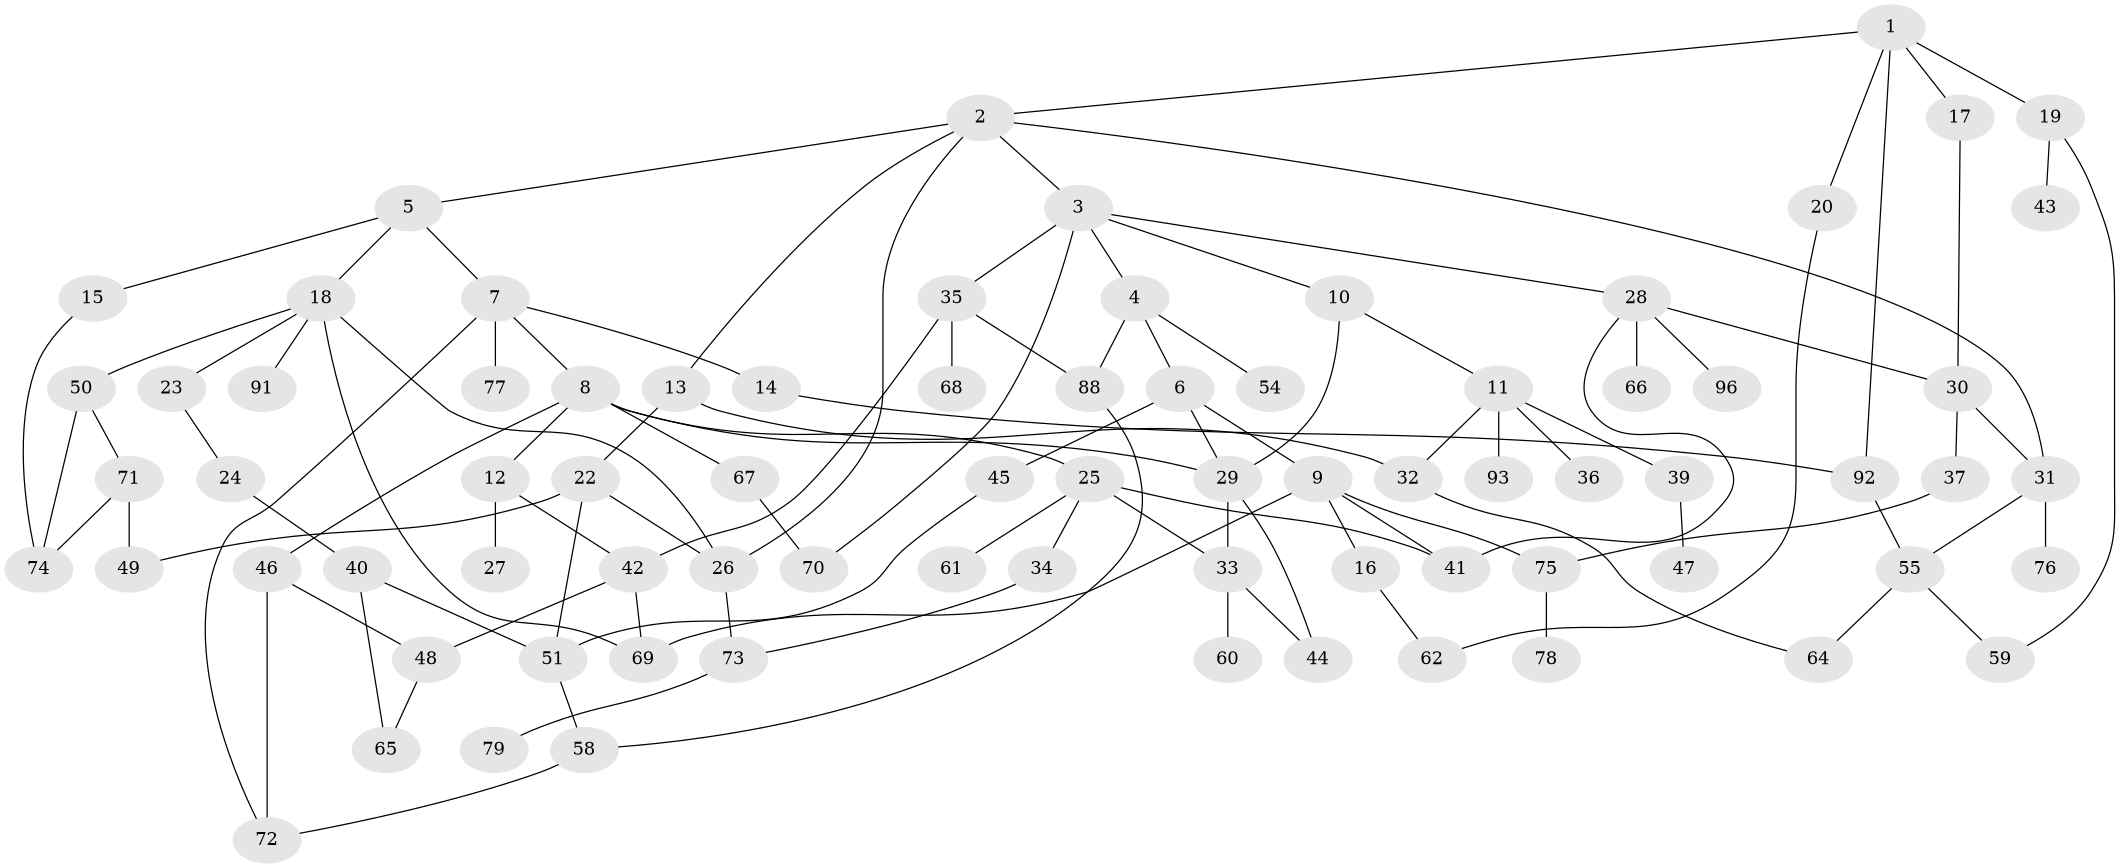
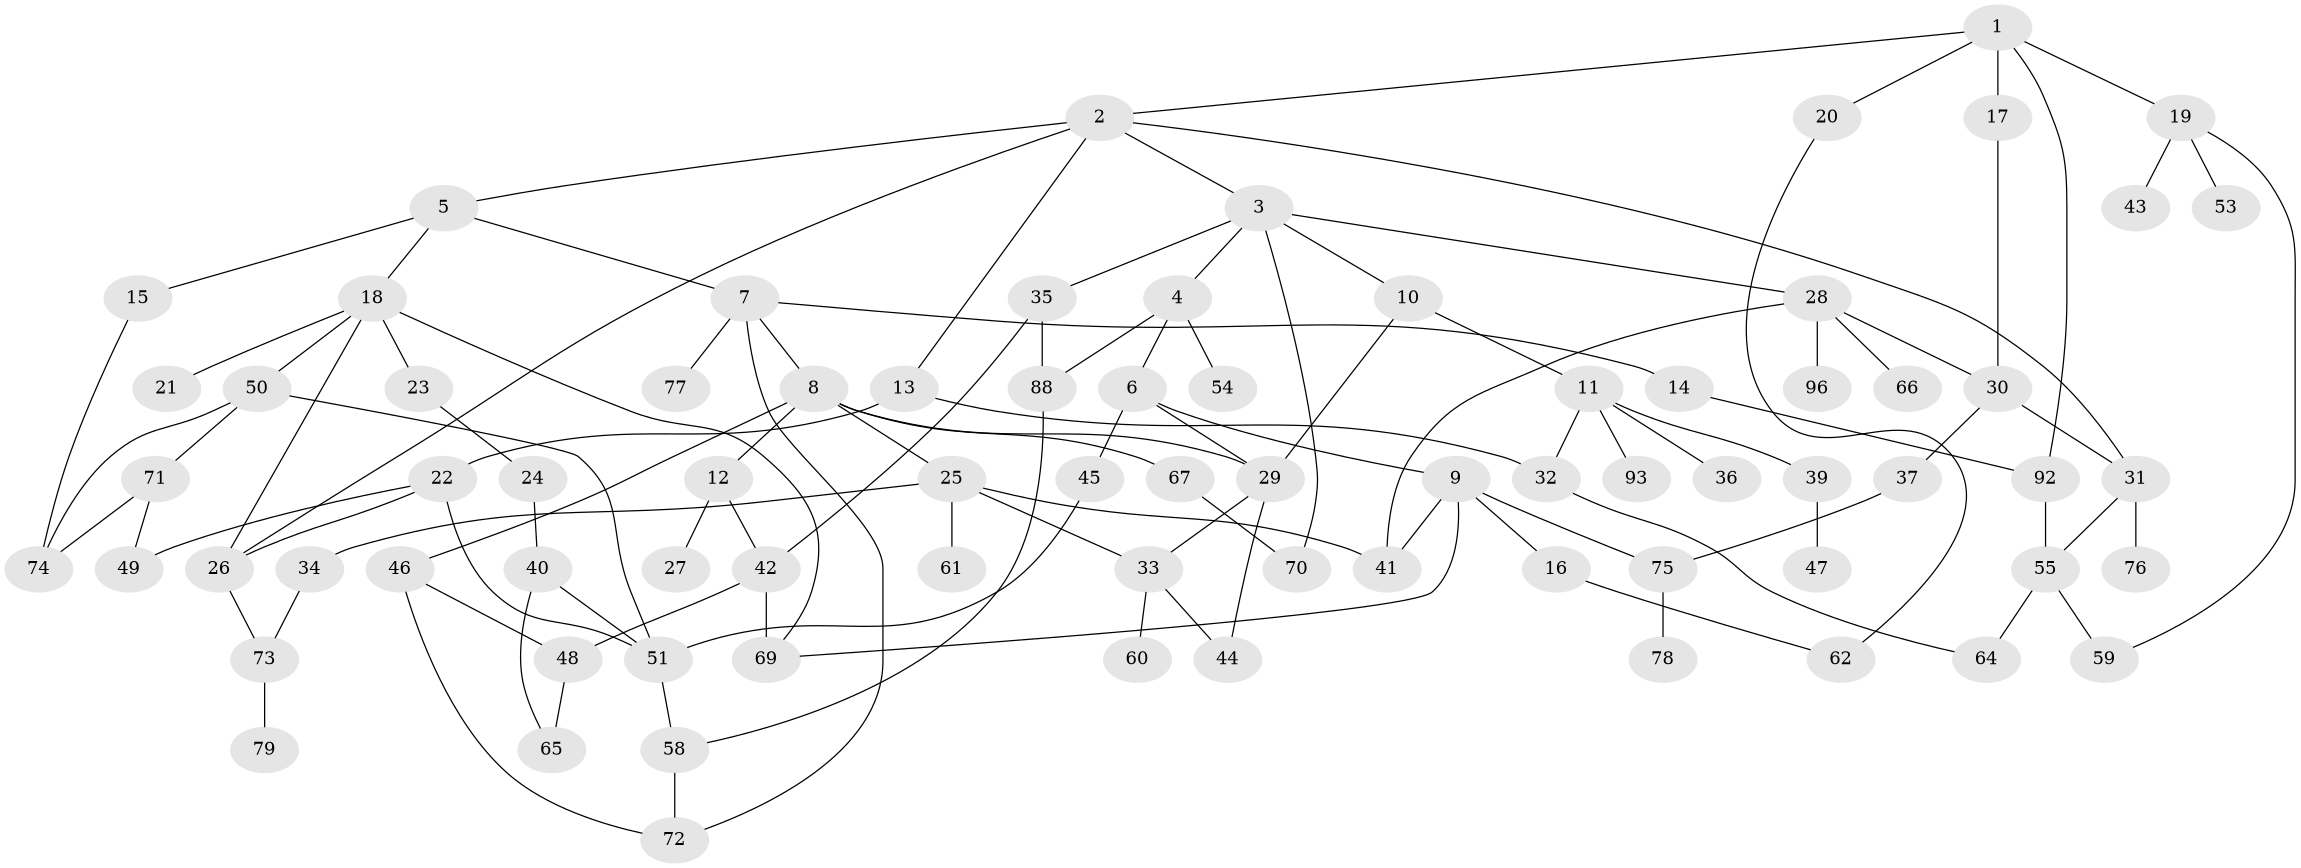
none -> (2226, 208)
(262, 389) -> (167, 389)
(952, 389) -> none
none -> (519, 441)
